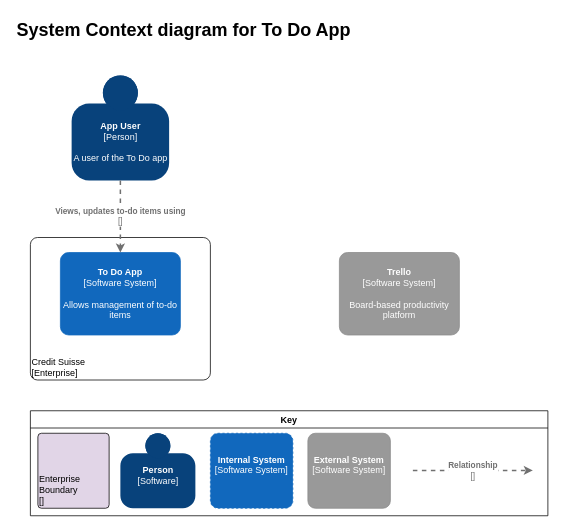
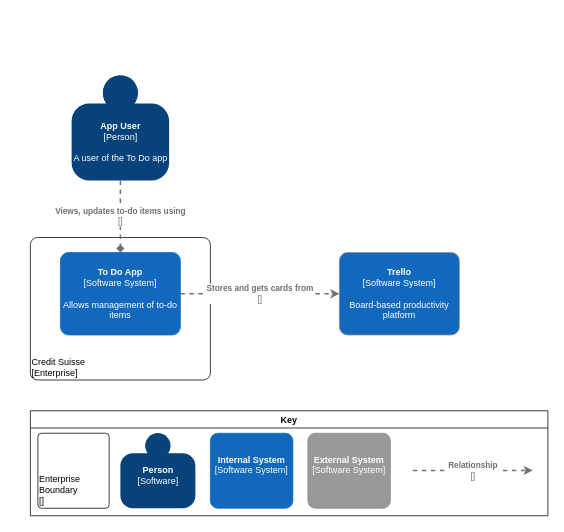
(188, 30) -> none
(120, 244) -> (120, 244)
none -> (195, 294)
(399, 294) -> (399, 294)
(74, 471) -> (74, 471)
(252, 471) -> (252, 471)
